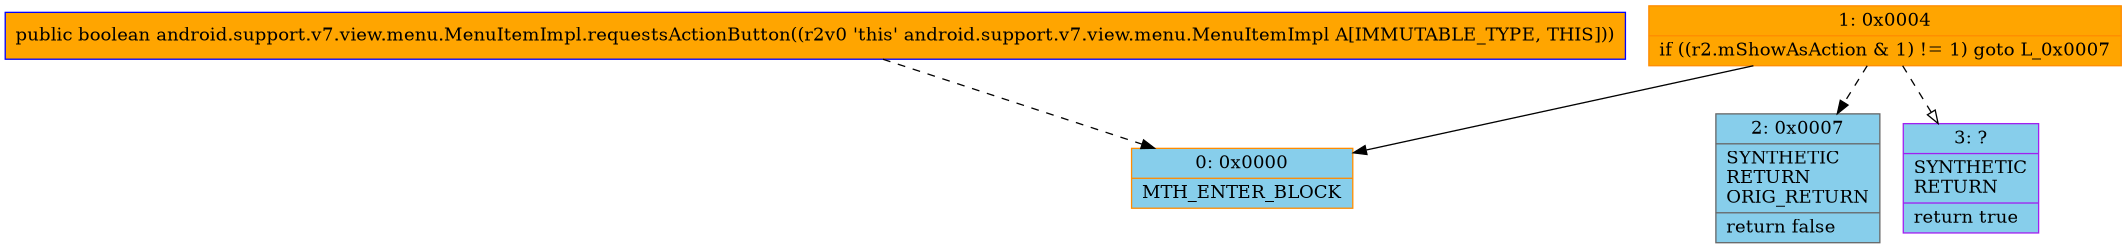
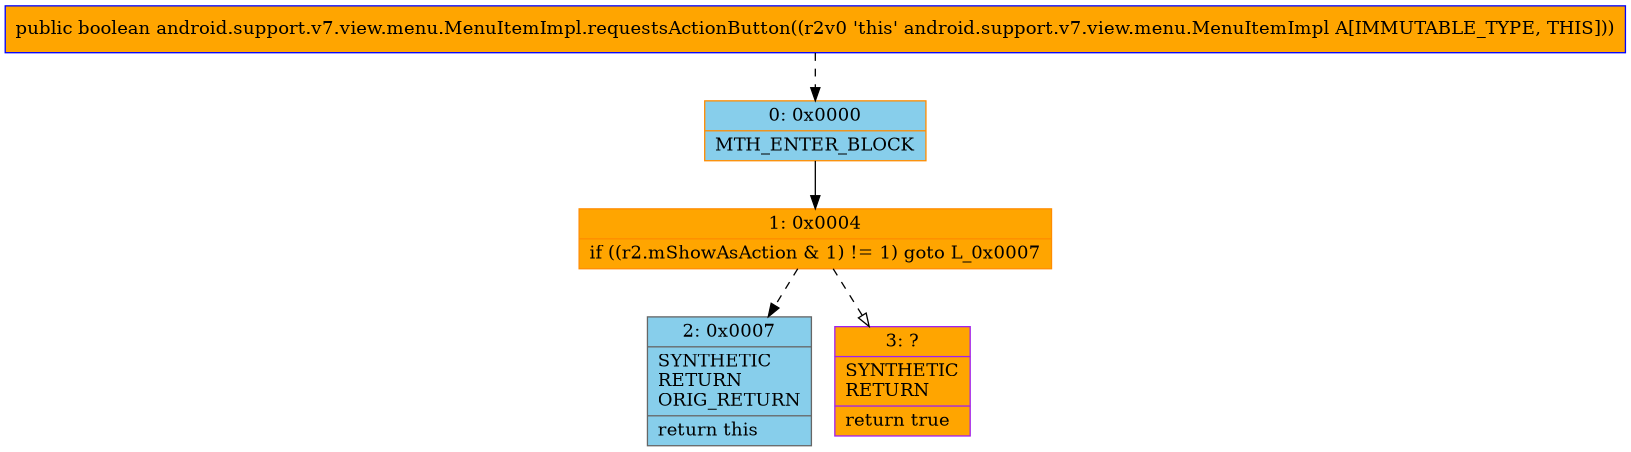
(1560, 108) -> (815, 178)
(1971, 178) -> (903, 381)
(1782, 227) -> (709, 430)
